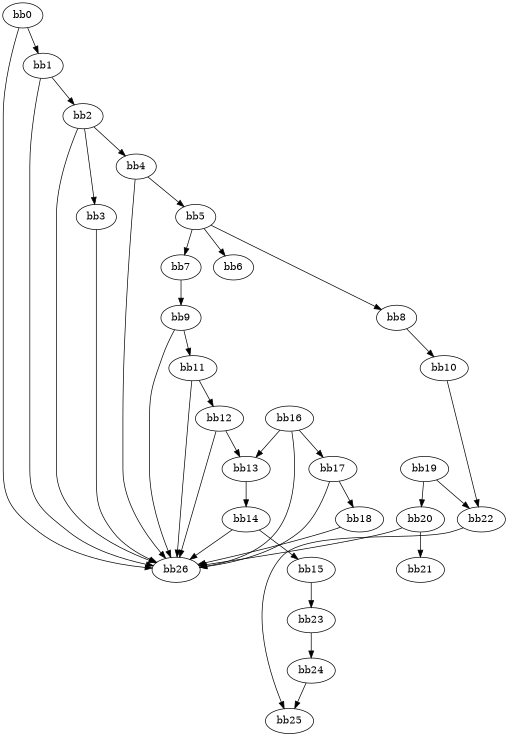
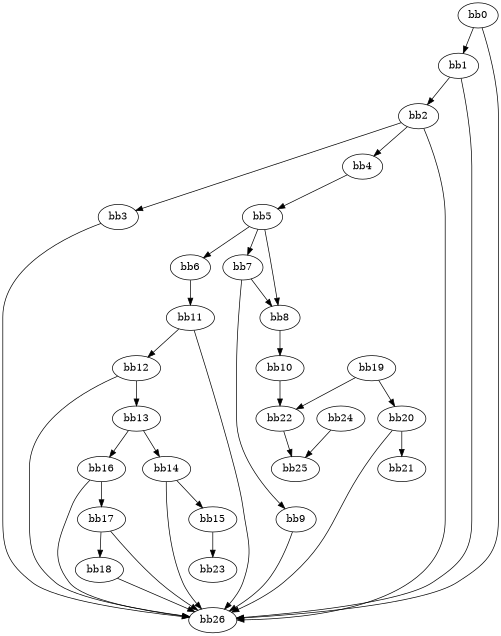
none -> (259, 290)
(186, 339) -> (190, 289)
(124, 371) -> none
(270, 441) -> (121, 441)
(311, 642) -> none
